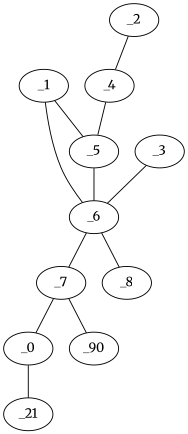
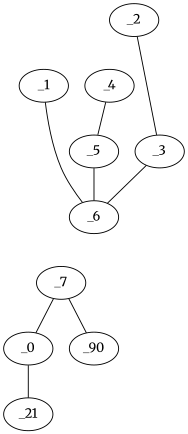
(122, 53) -> (147, 86)
(69, 119) -> none
(78, 250) -> none
(127, 283) -> none
